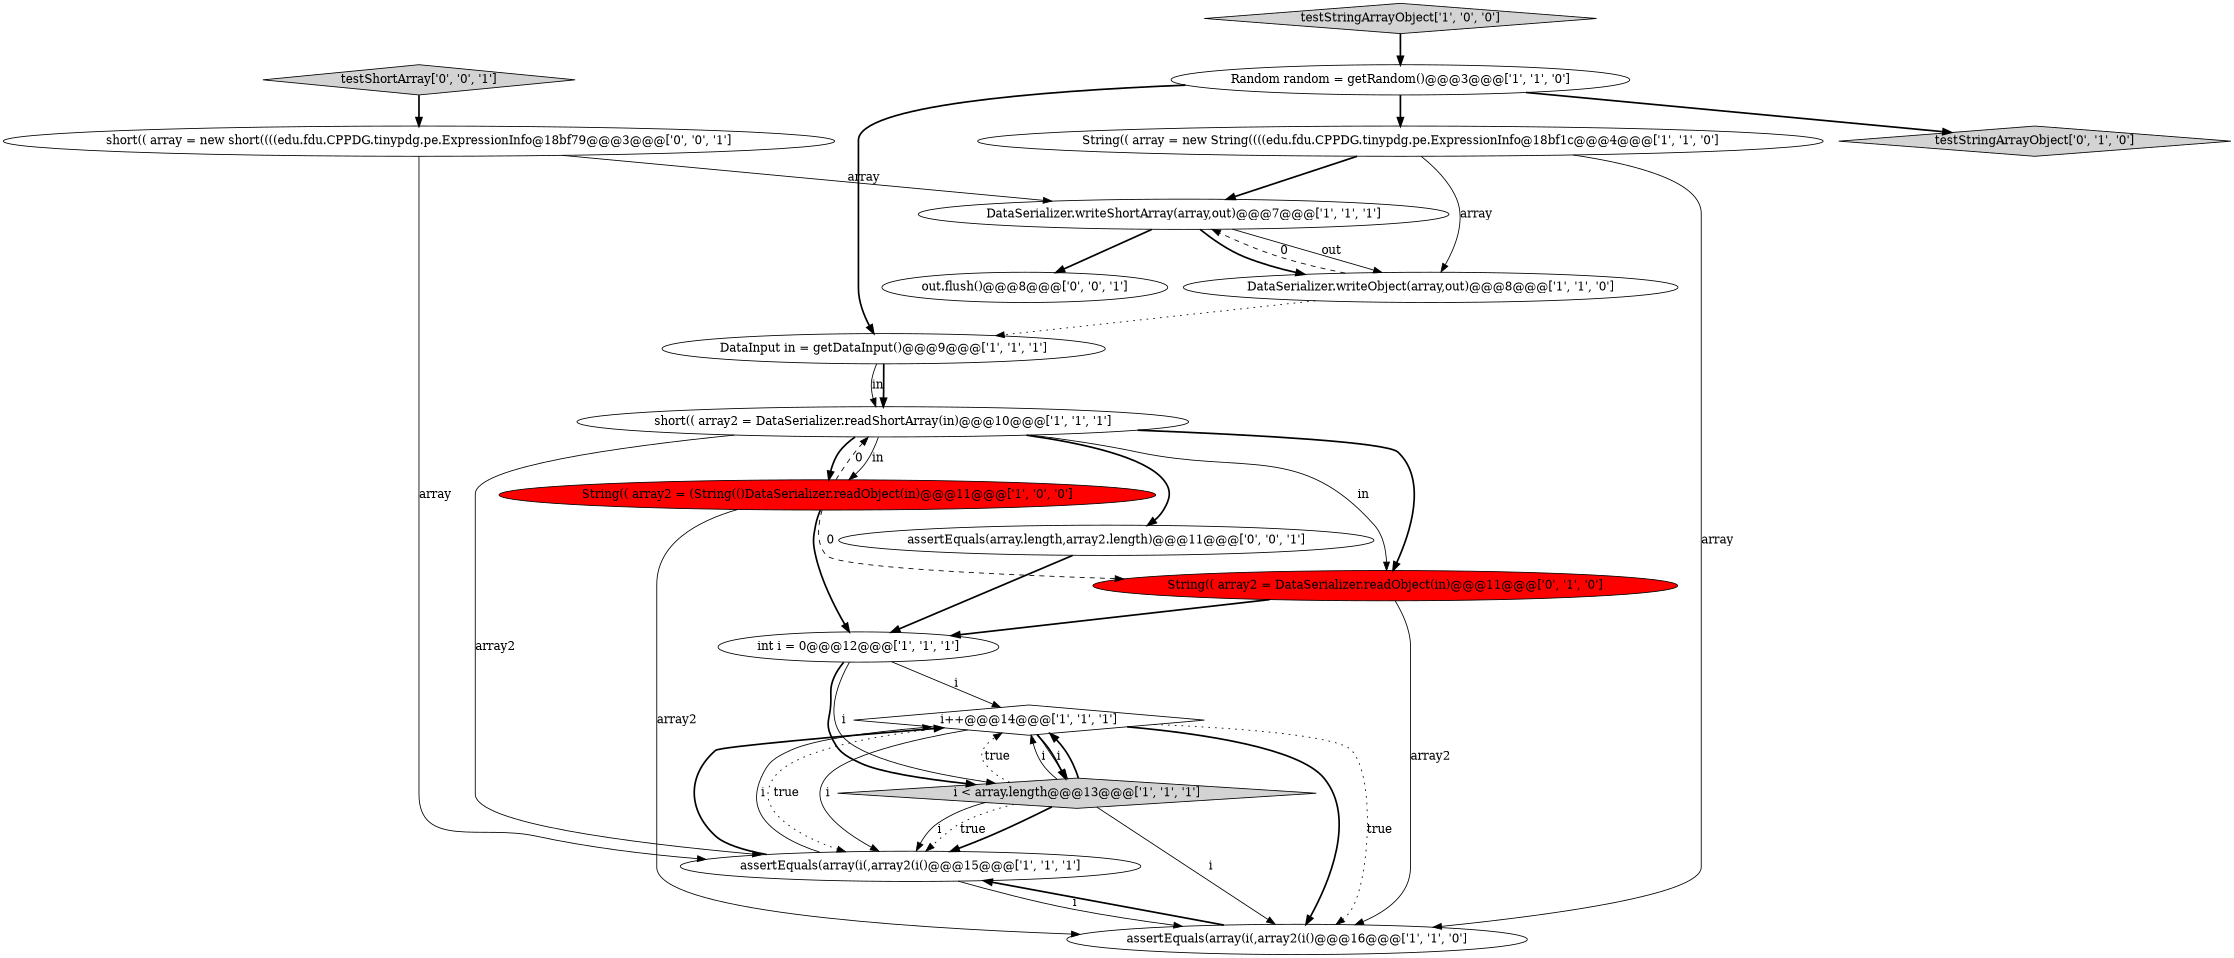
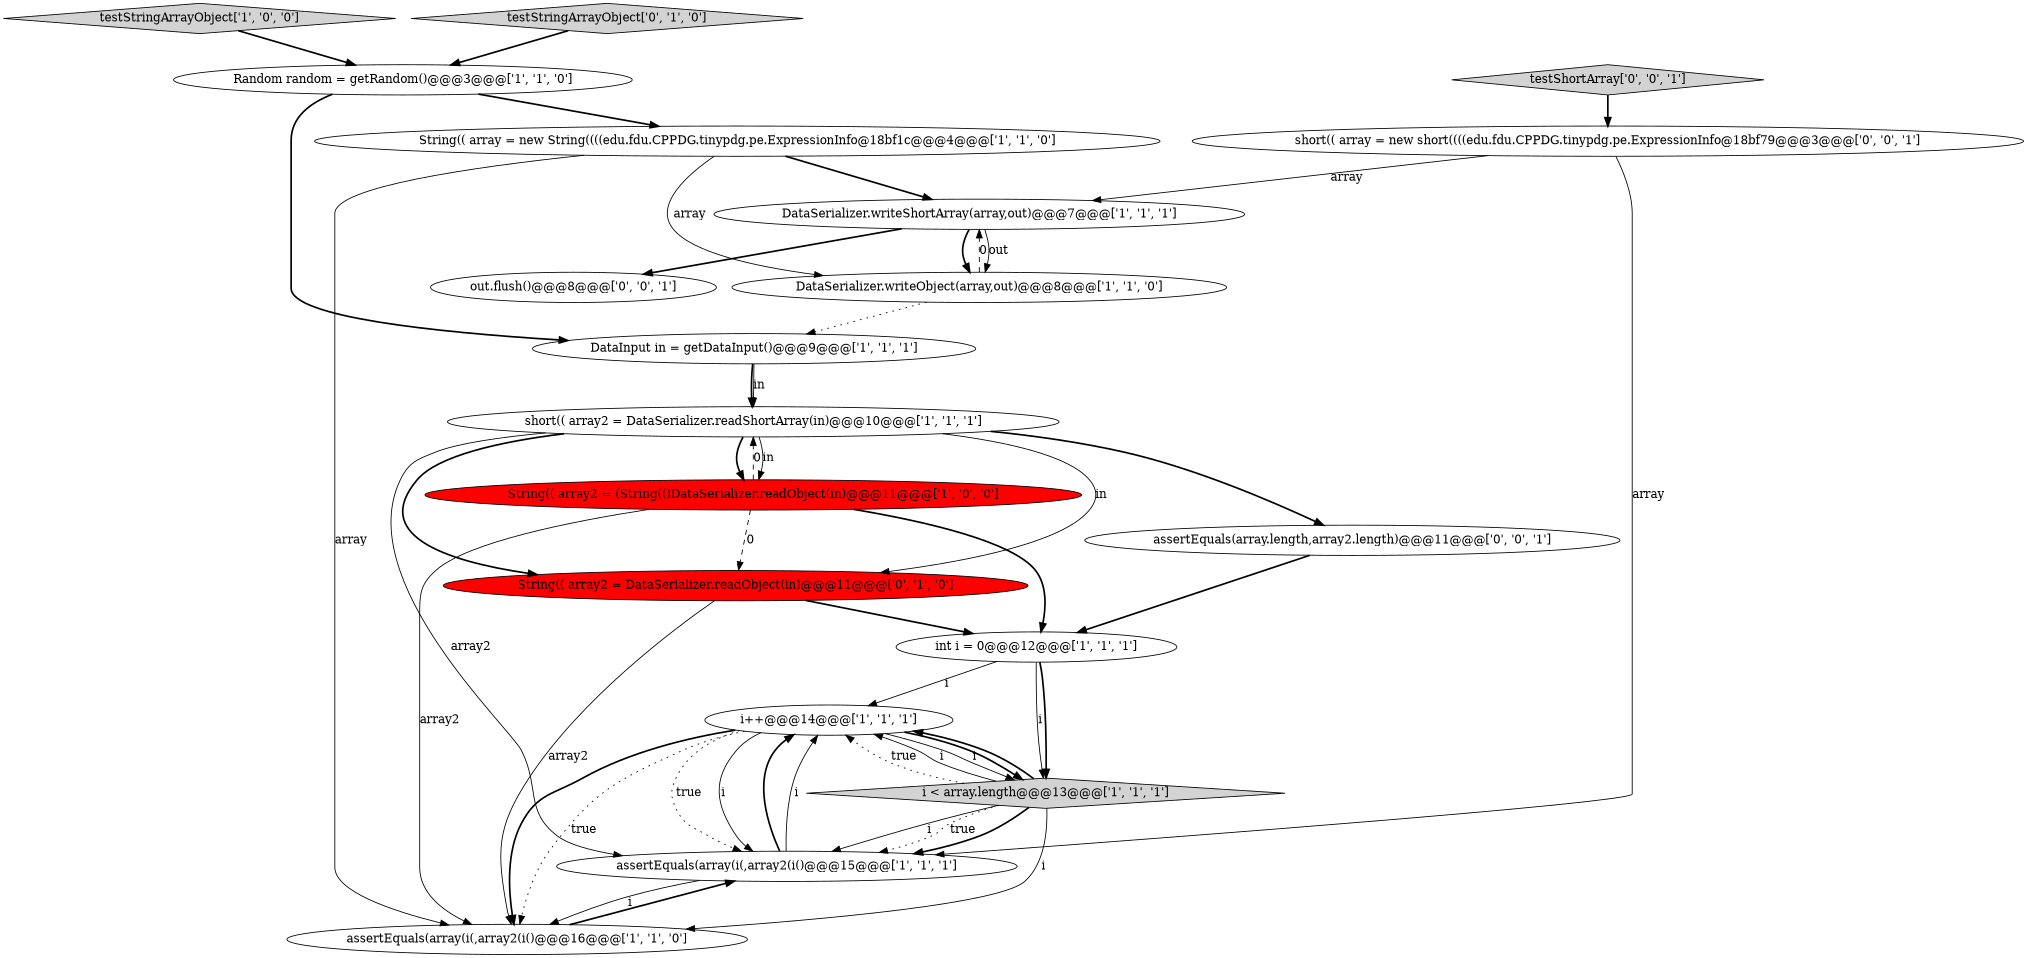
(1735, 112) -> (514, 47)
(1029, 720) -> (829, 720)
